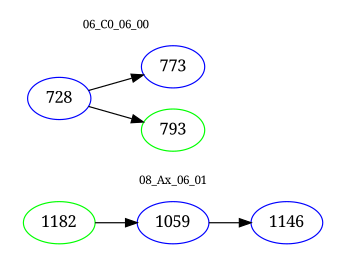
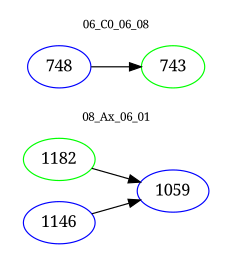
(116, 25) -> (116, 25)
(173, 67) -> none
(59, 98) -> (59, 67)
(173, 130) -> (173, 67)
(224, 223) -> (110, 209)
